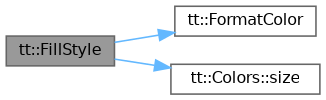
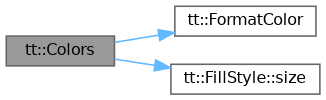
(60, 51) -> (60, 51)
(245, 79) -> (245, 79)
